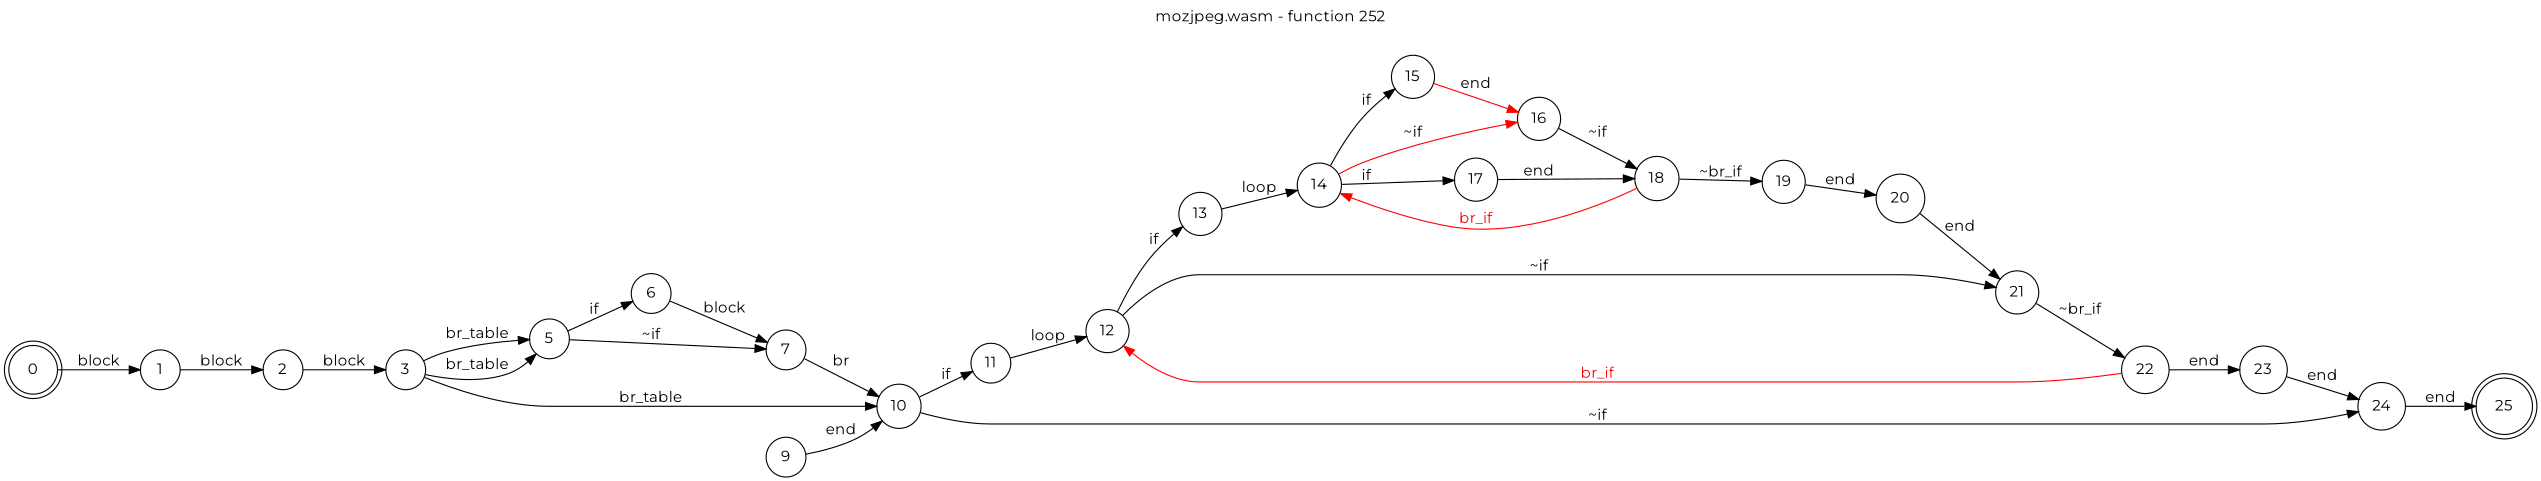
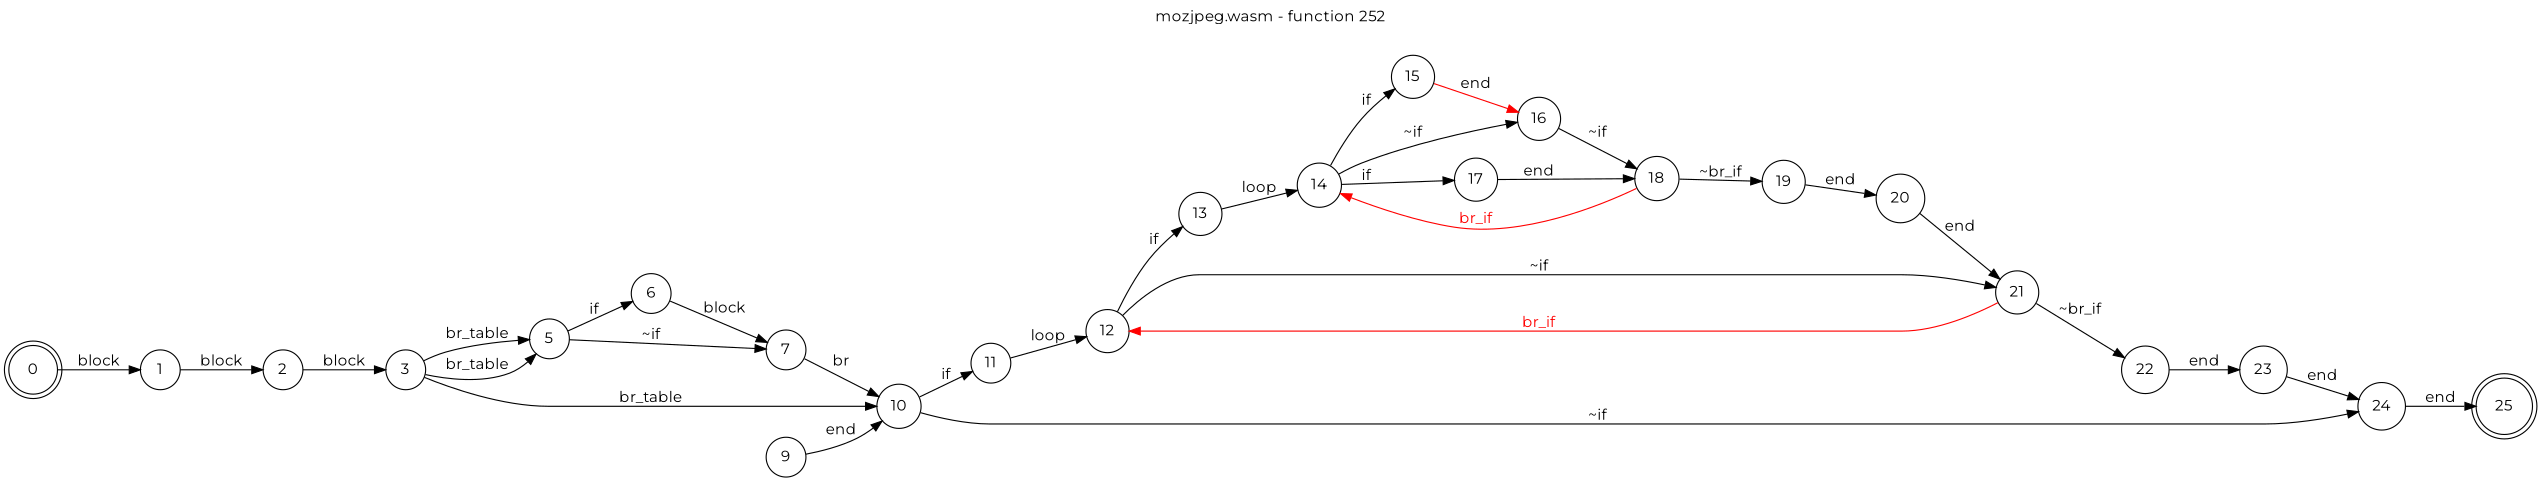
(1421, 144) -> (1421, 144)
(1624, 382) -> (1572, 331)
